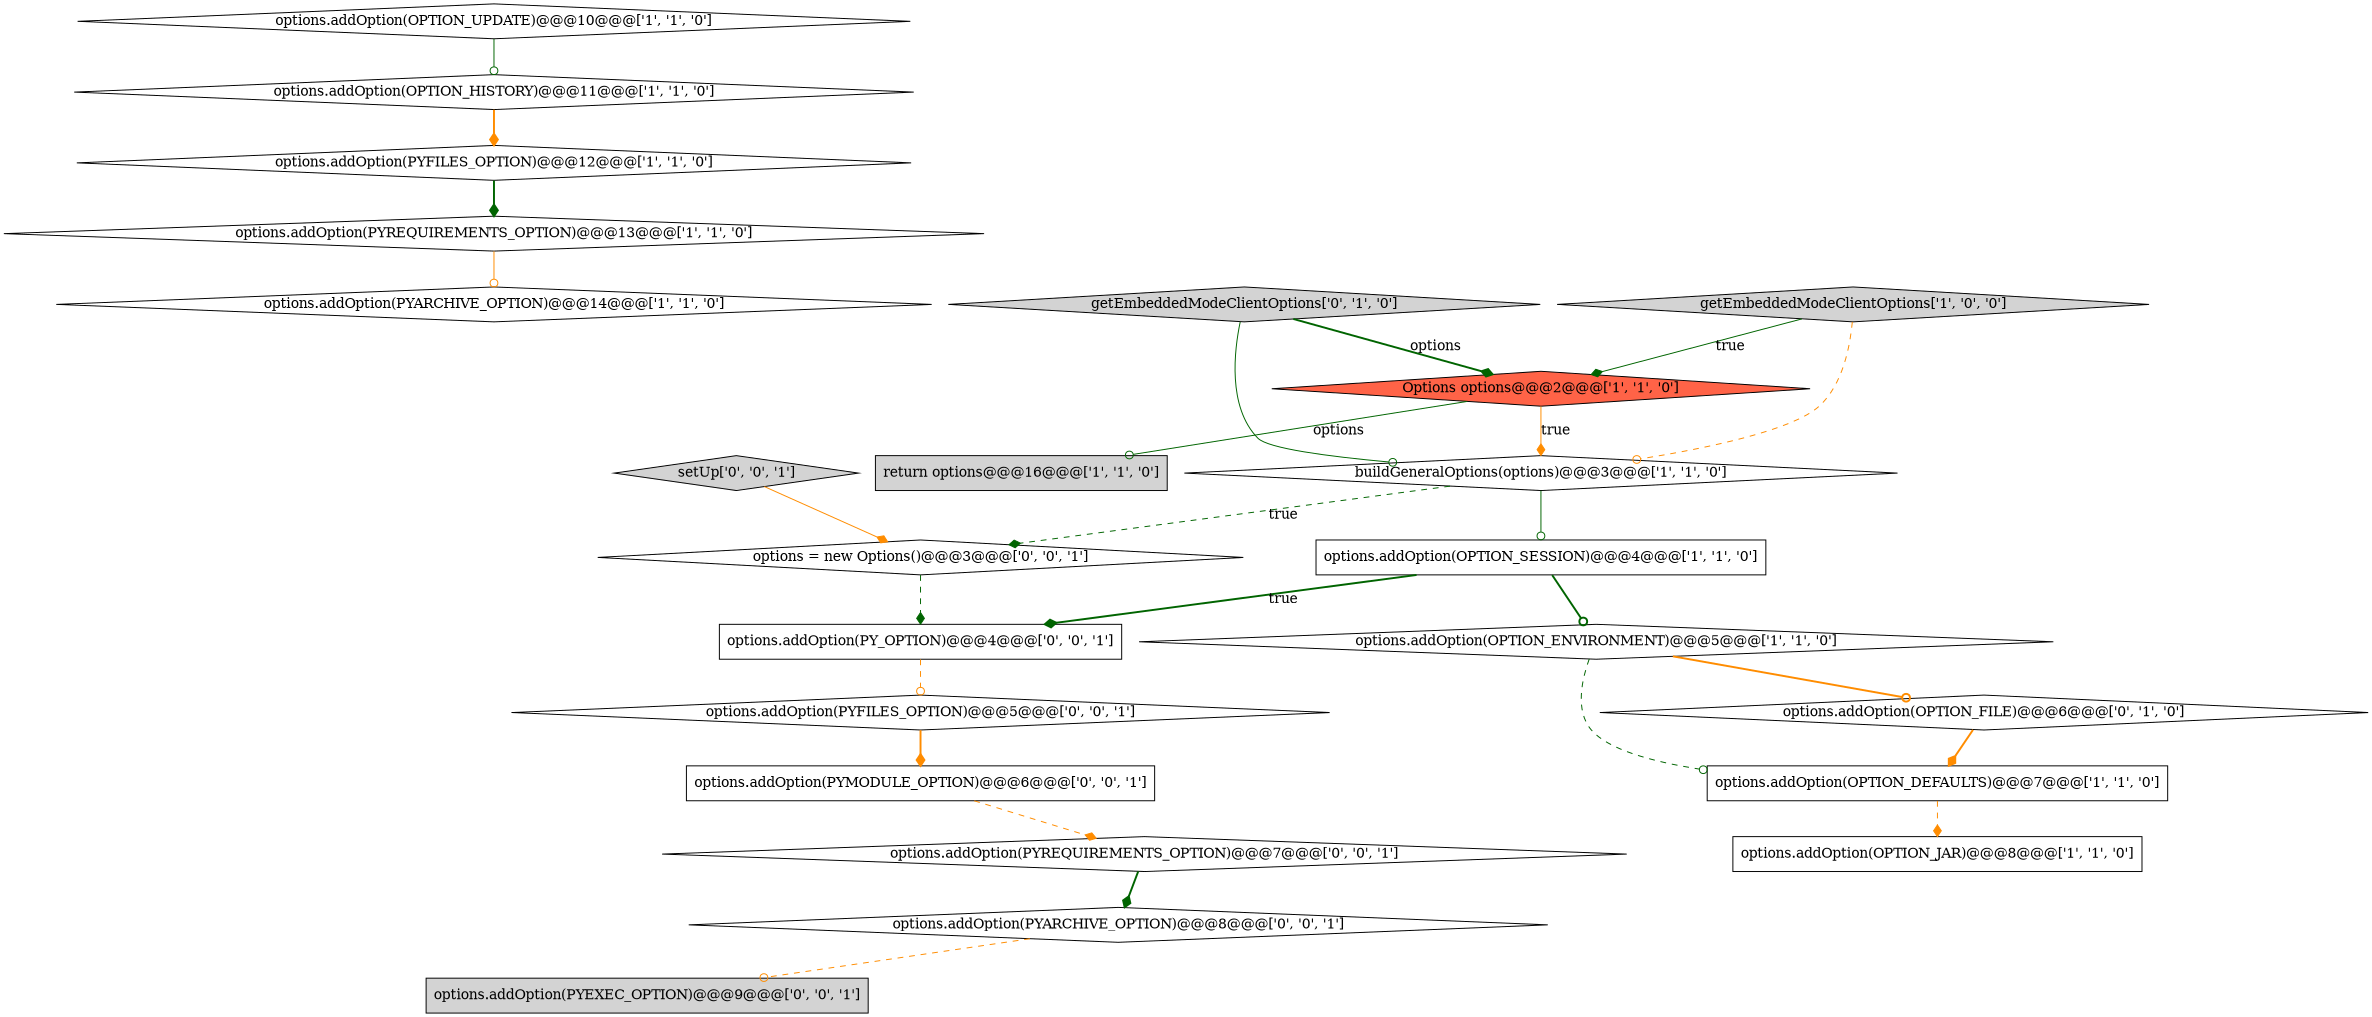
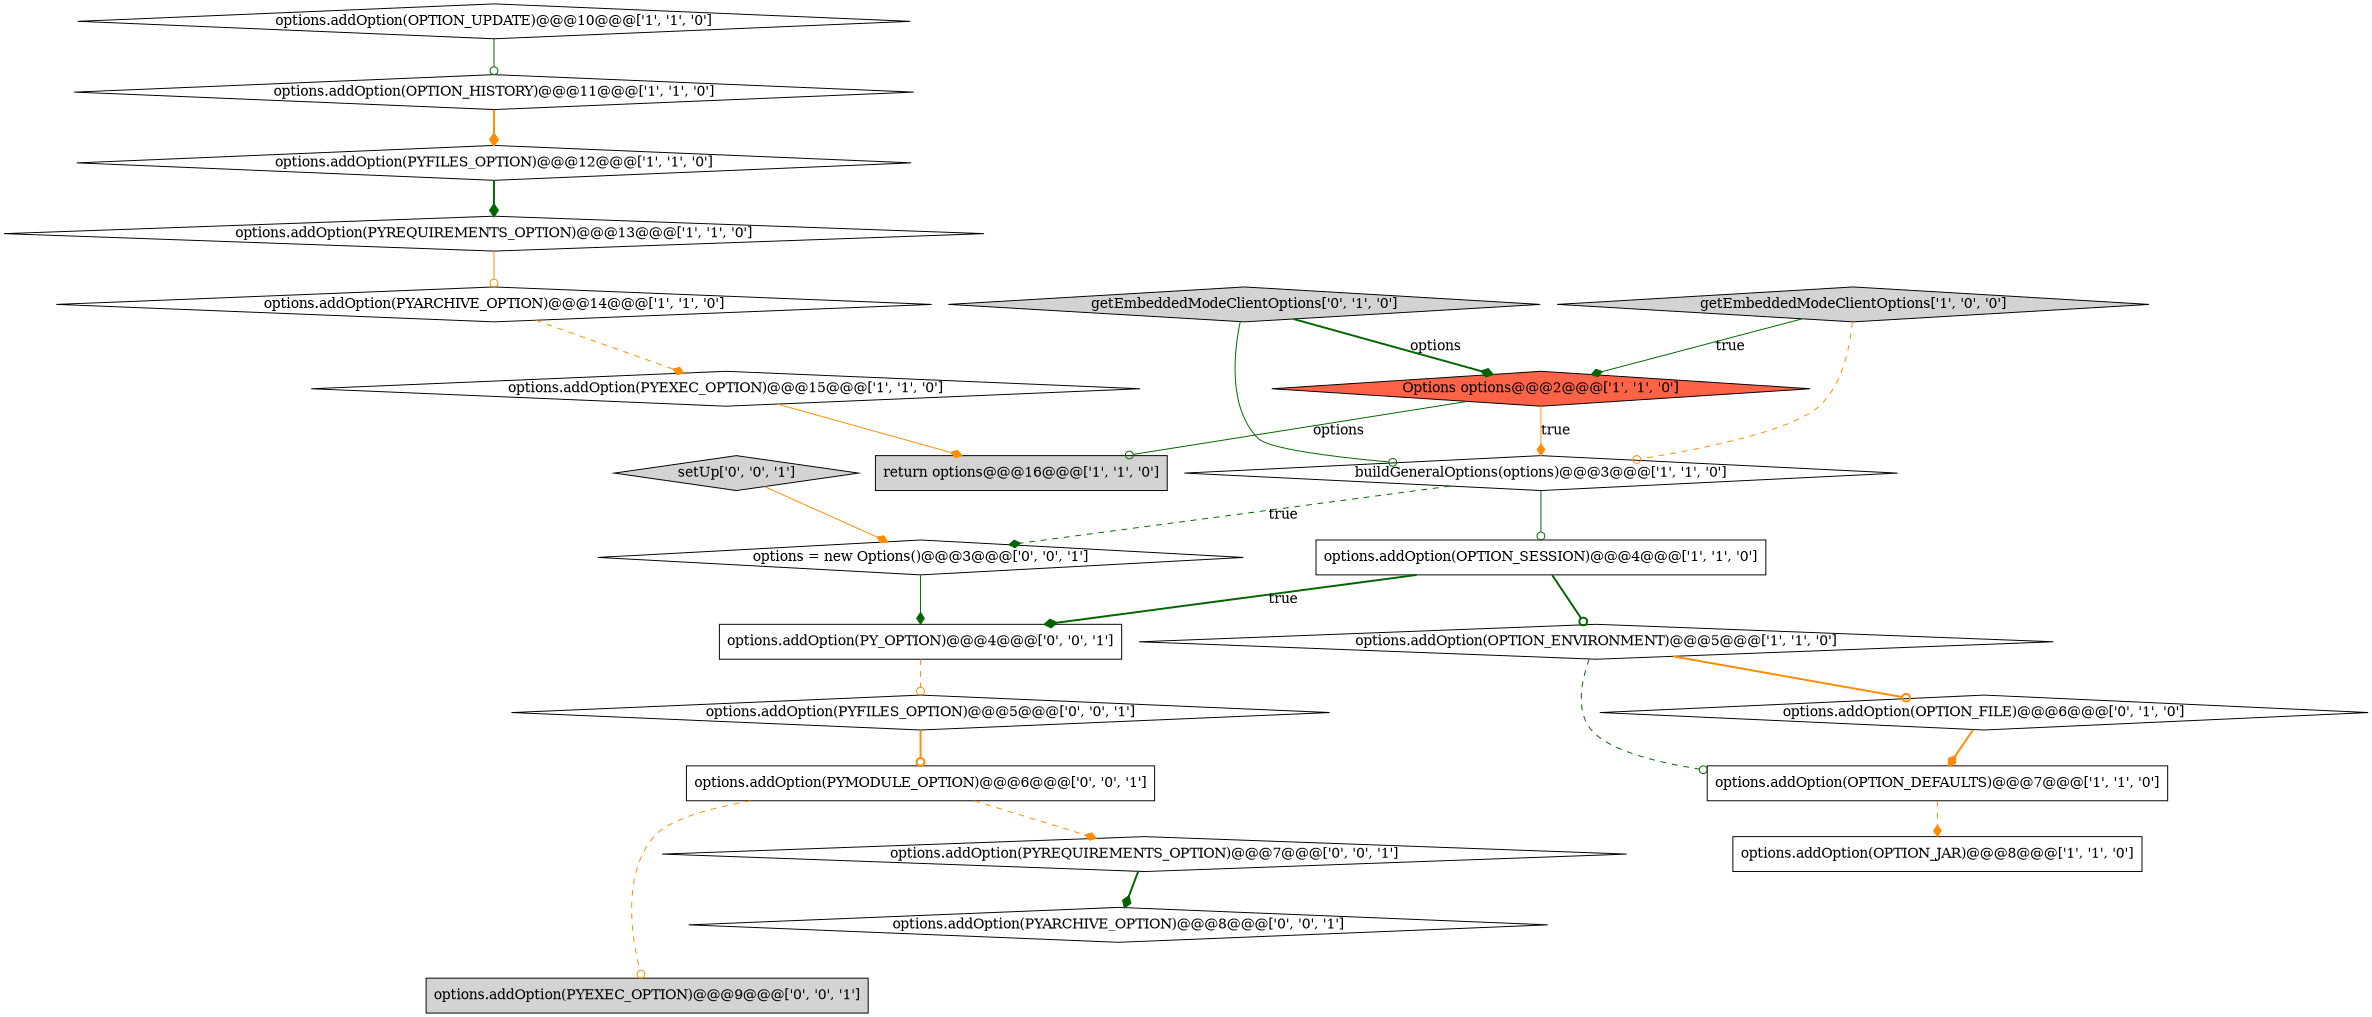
none -> (726, 389)
(921, 594) -> (921, 594)
(921, 744) -> (921, 744)
(899, 958) -> (644, 851)
